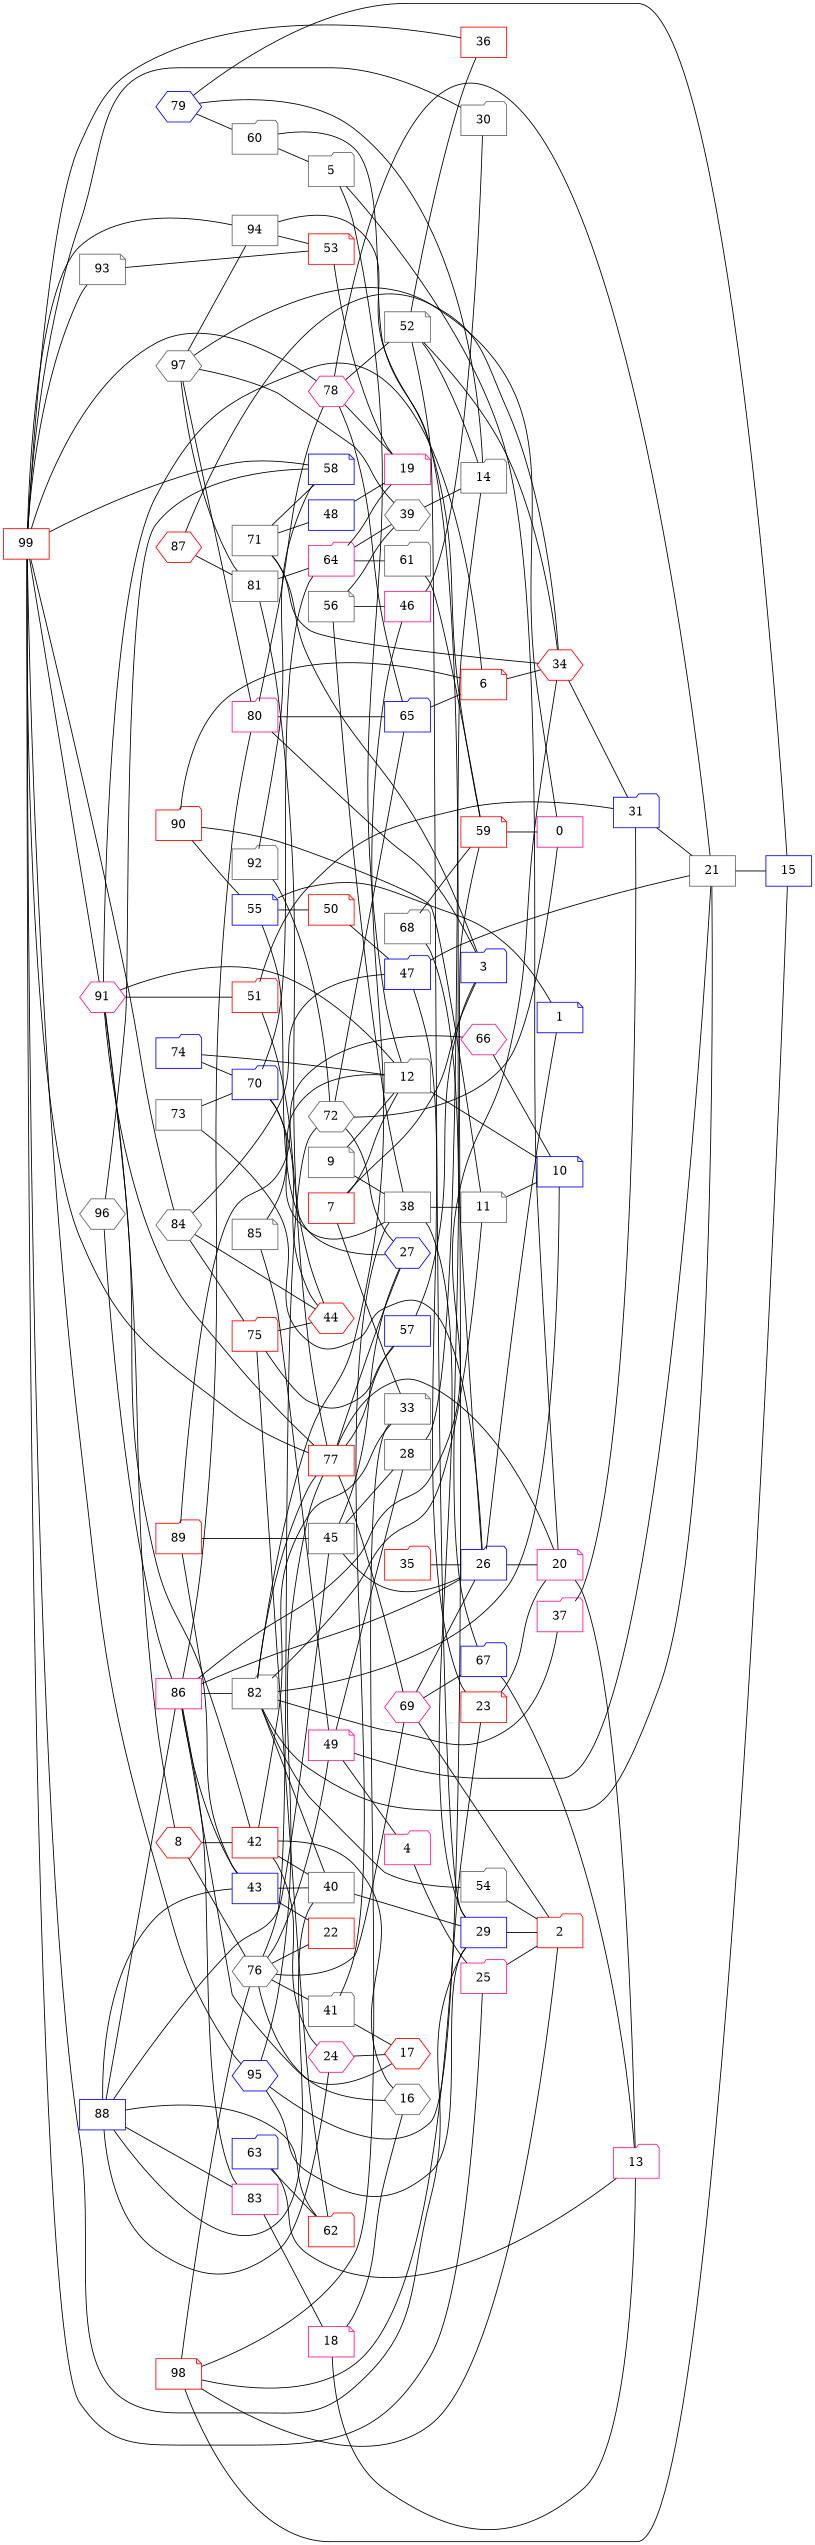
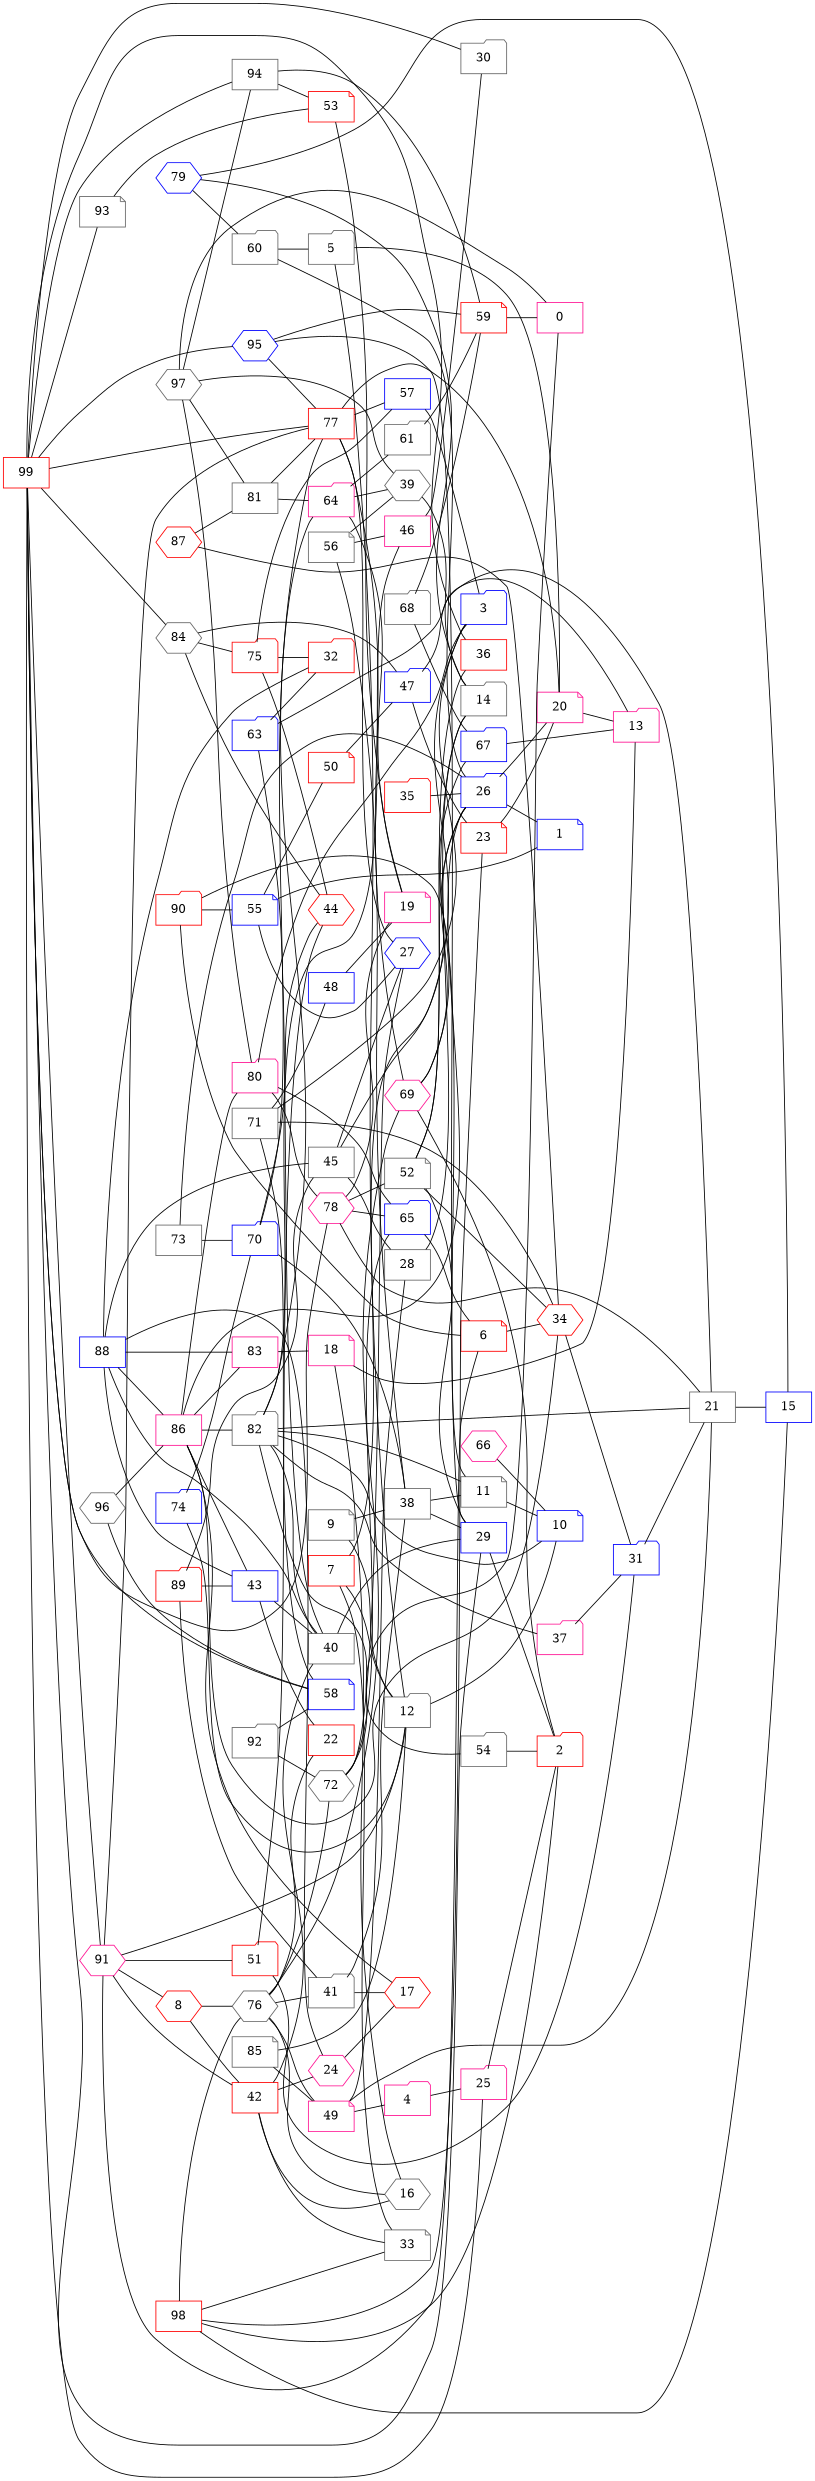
(236, 1206) -> (209, 1805)
none -> (290, 1393)
(331, 2232) -> (331, 657)
(179, 2374) -> (179, 2316)
